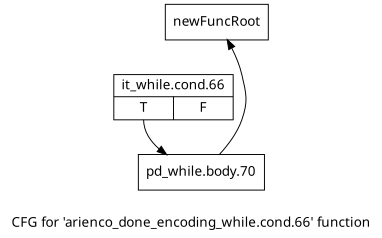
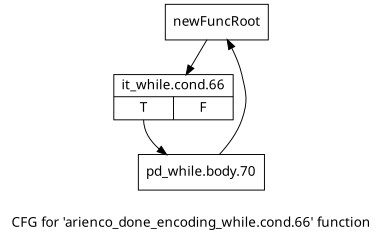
none -> (199, 53)
